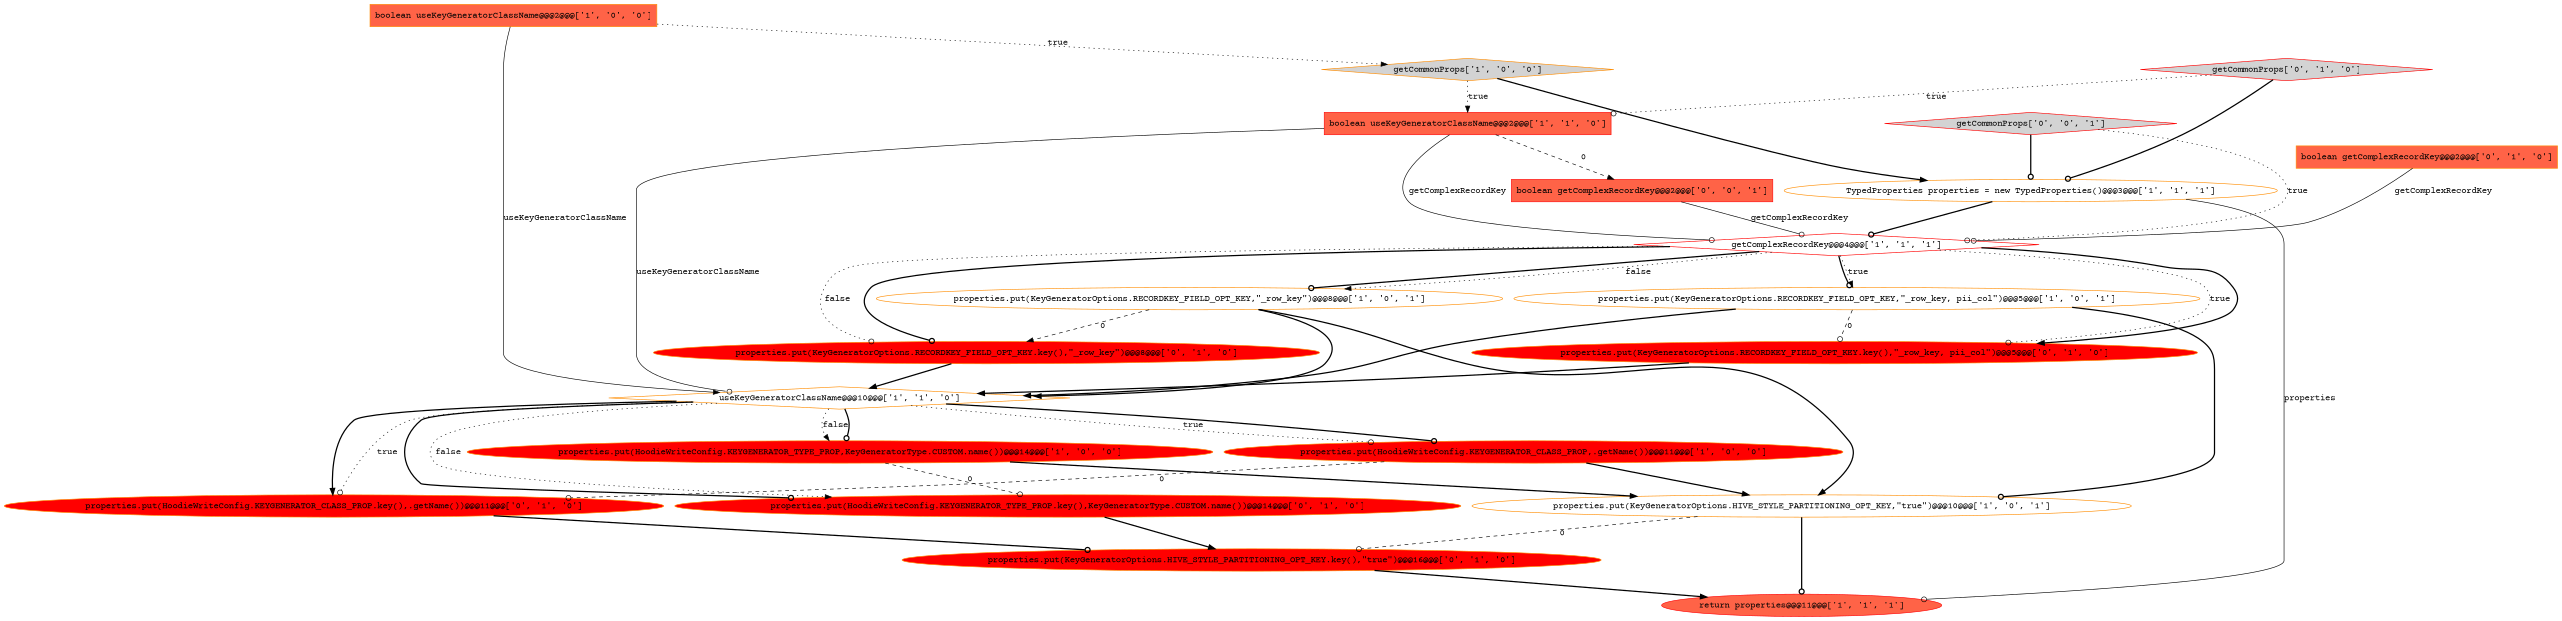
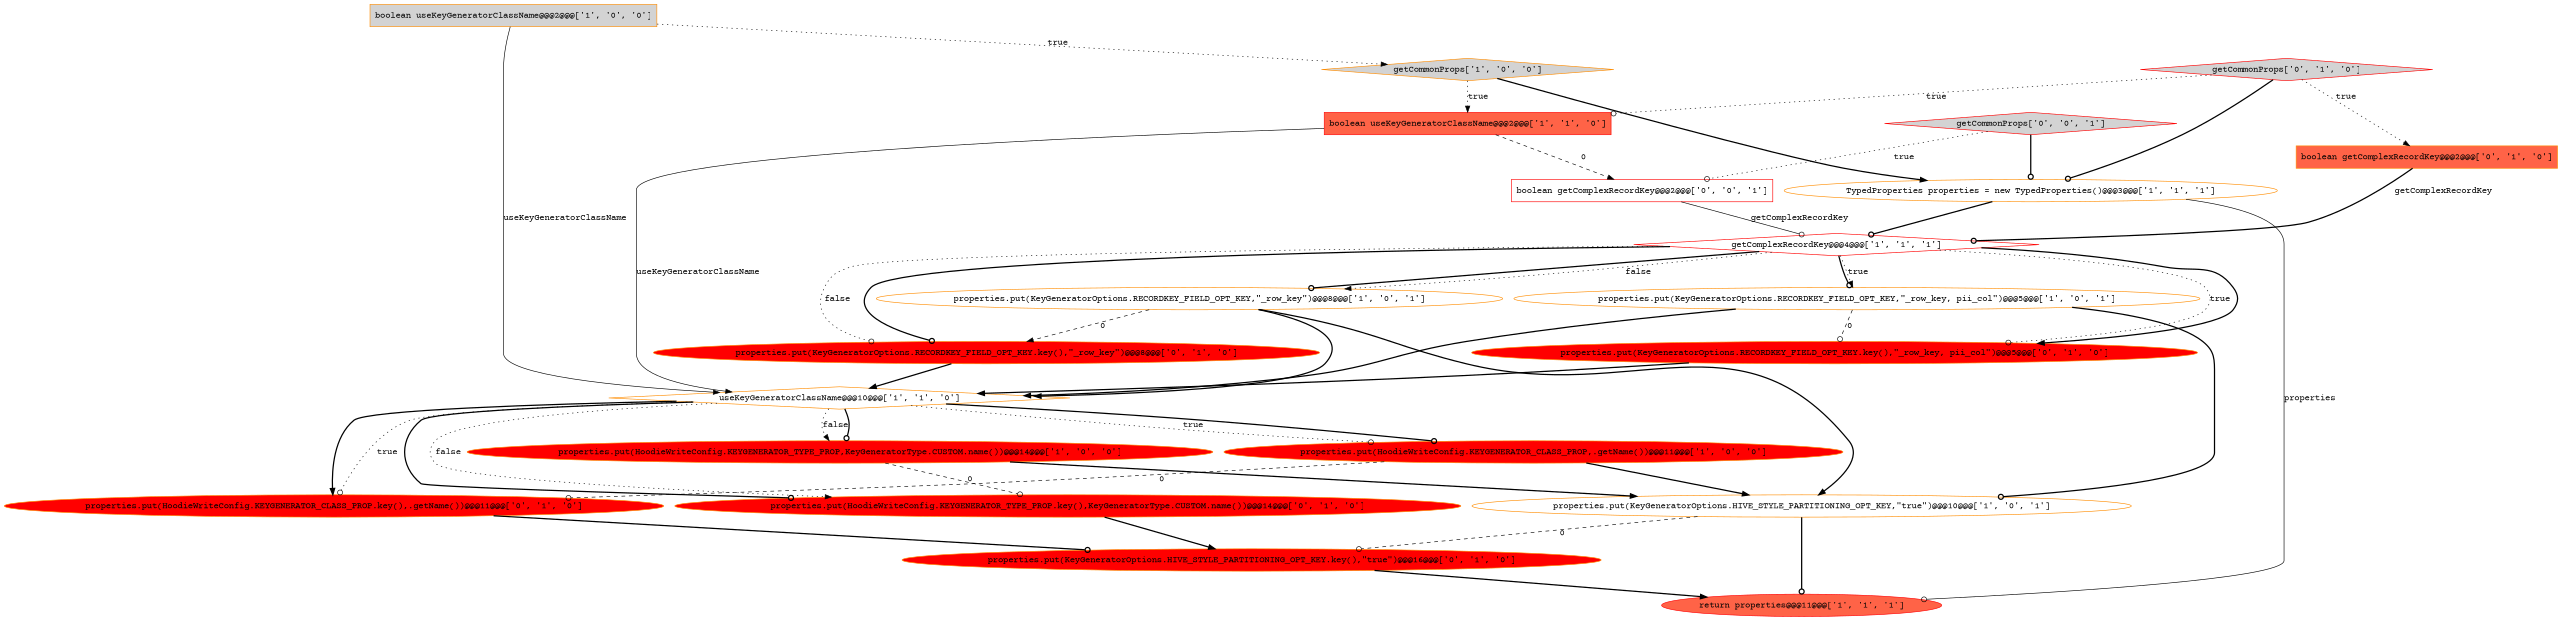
(513, 16) -> (513, 16)
none -> (2353, 111)
(845, 153) -> (845, 153)
(1642, 191) -> (1642, 191)
(2237, 218) -> (1849, 155)
(1513, 226) -> none
(2201, 232) -> (2201, 232)
